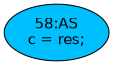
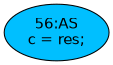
(57, 33) -> (57, 33)
